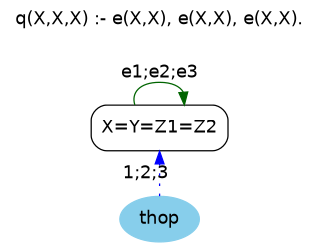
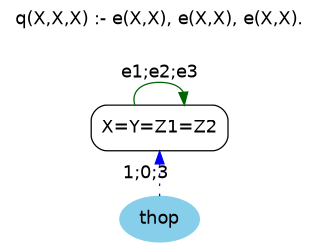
(146, 174) -> (146, 174)
